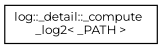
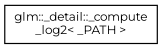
(81, 24) -> (81, 24)
